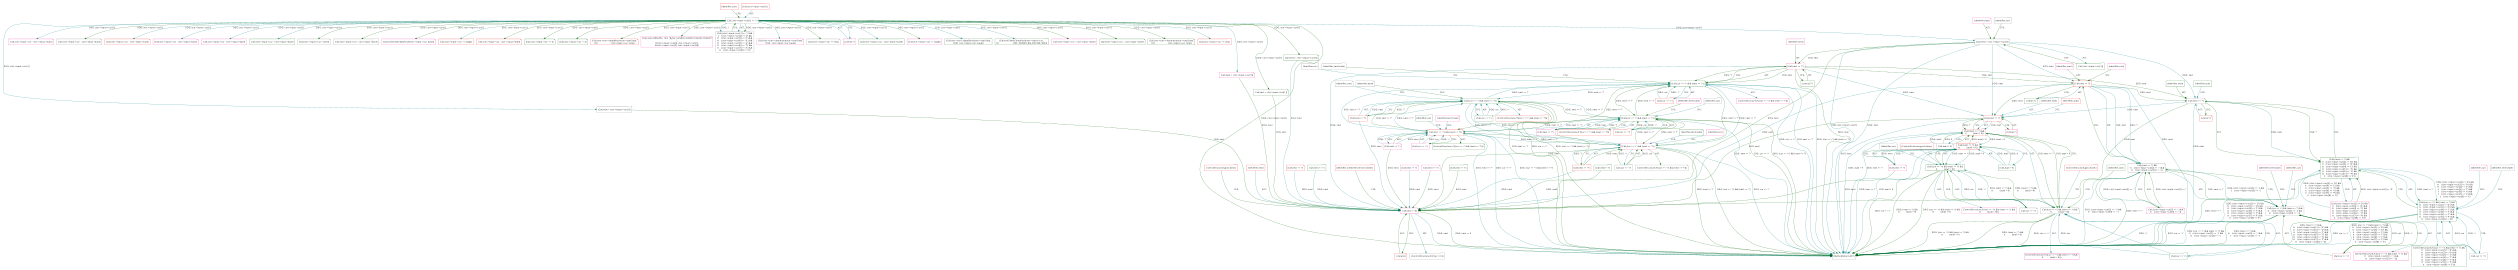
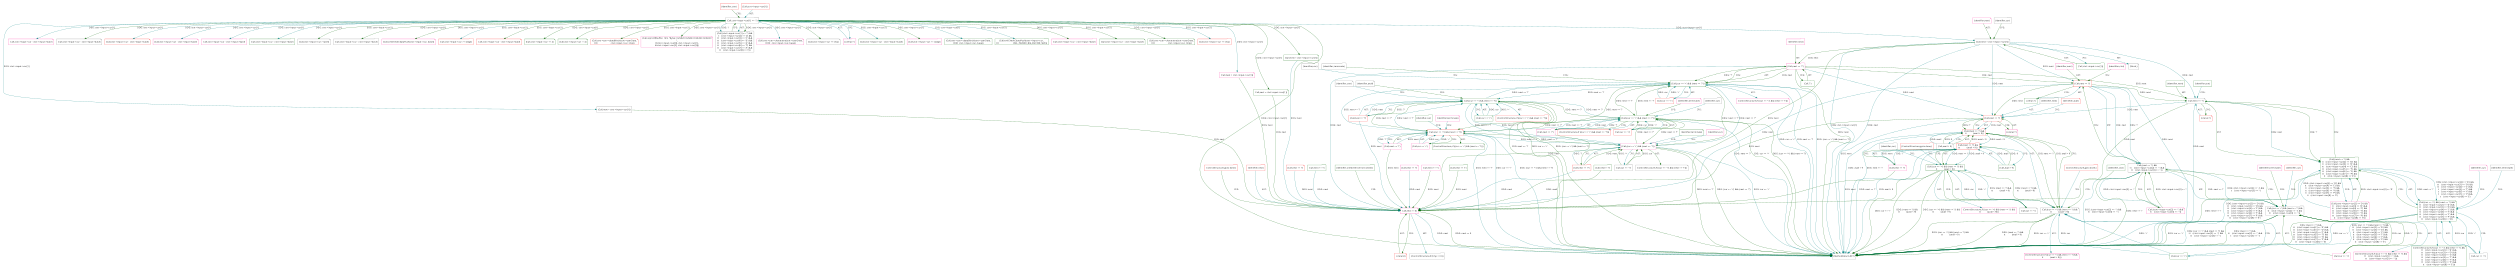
none -> (2134, 66)
(1808, 84) -> (1808, 84)
(1355, 168) -> (1355, 168)
